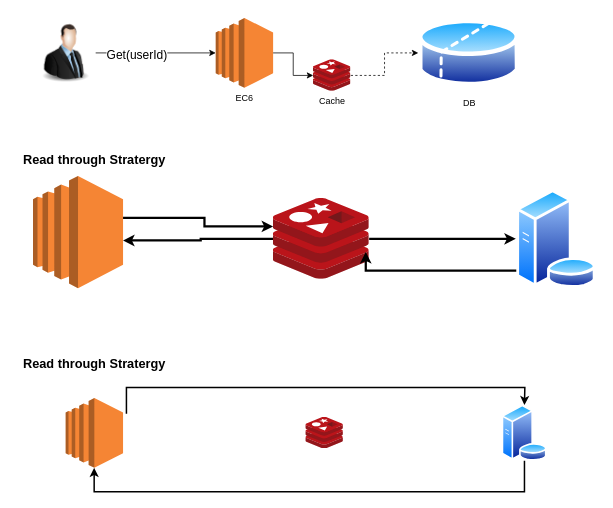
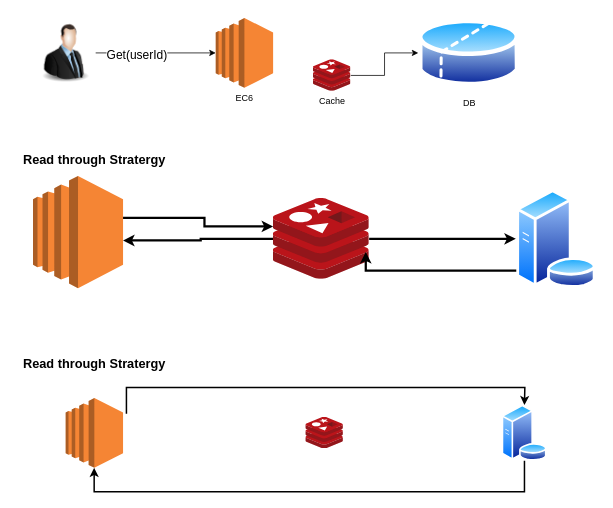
(384, 67) -> (384, 67)
(293, 70) -> none
